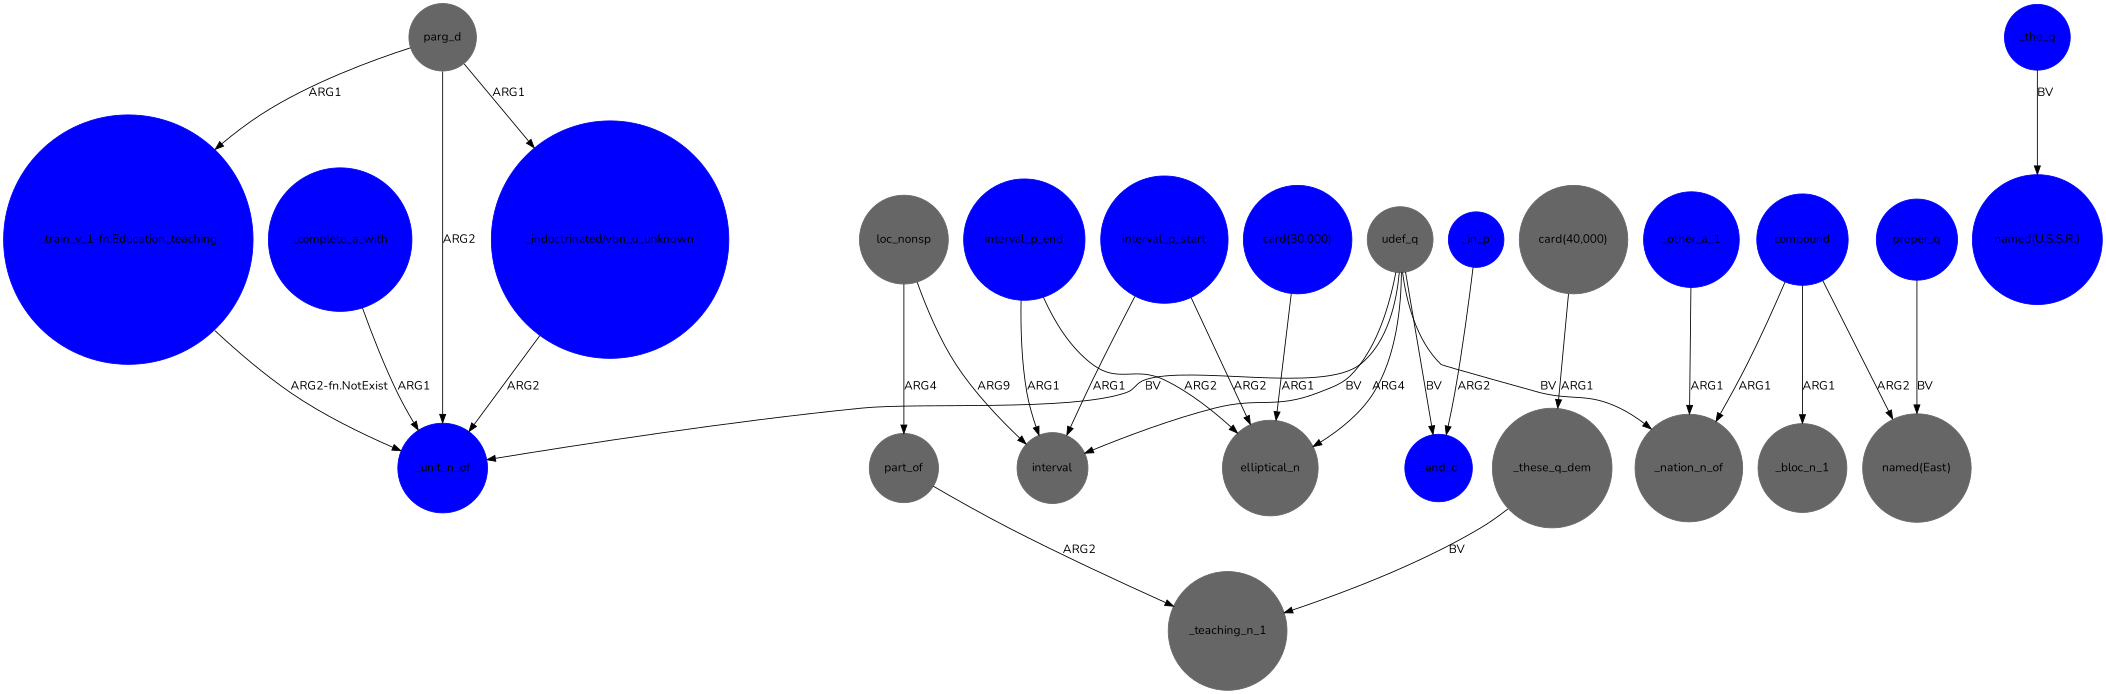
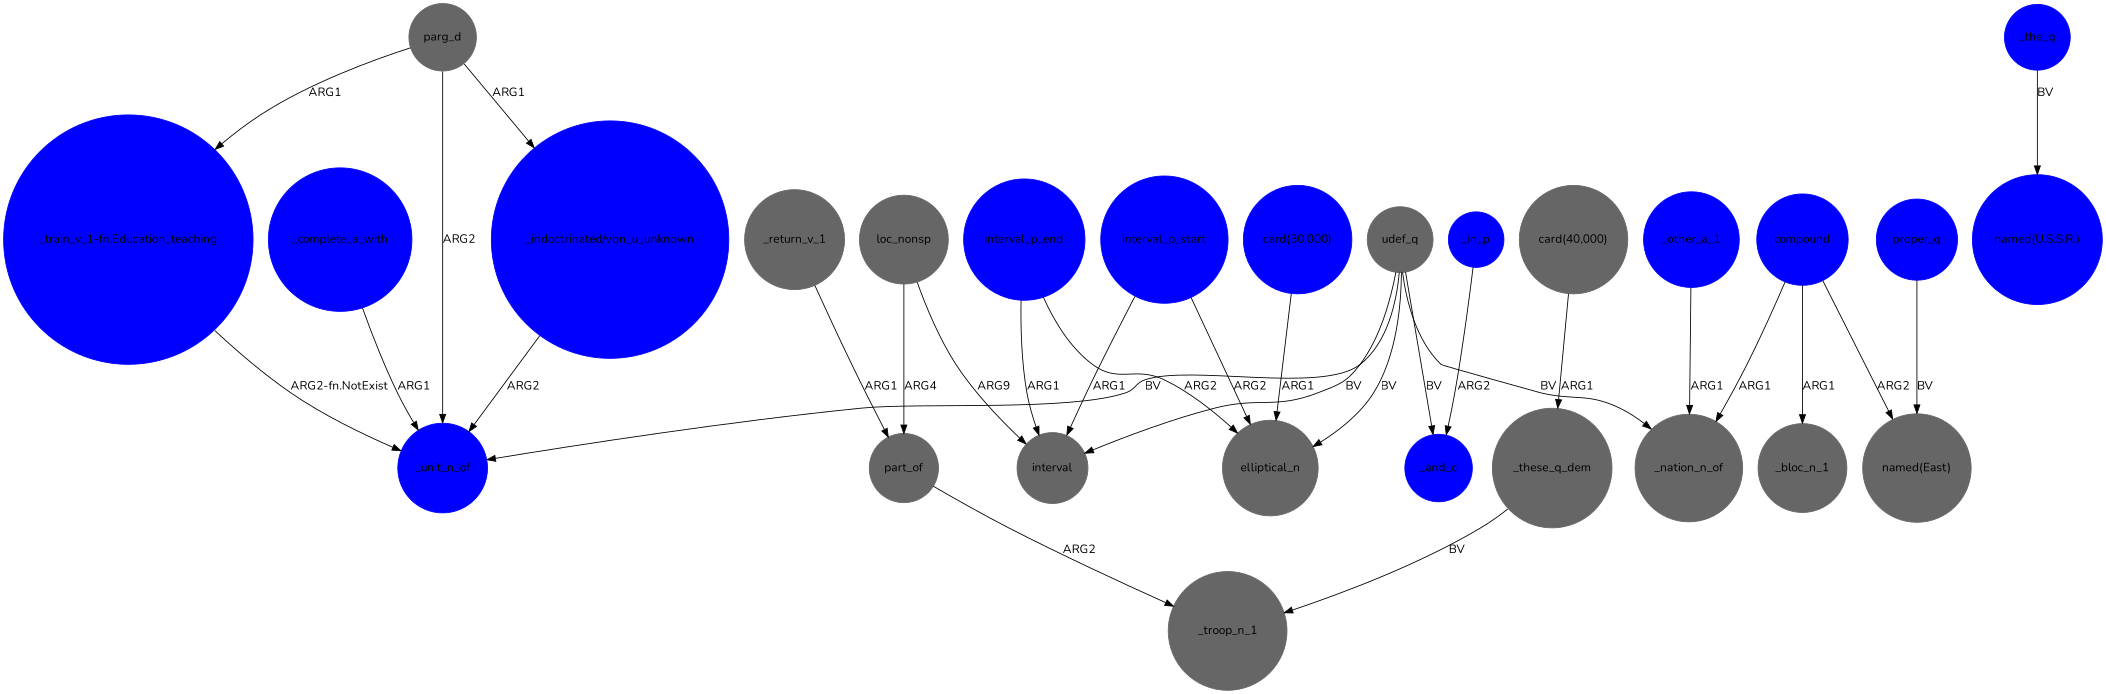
none -> (795, 240)
(1389, 386) -> (1389, 386)
(1228, 631) -> (1228, 631)
